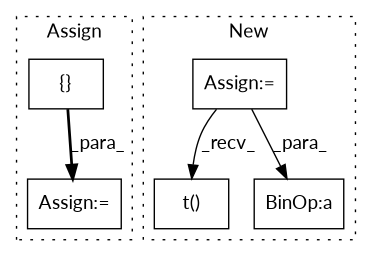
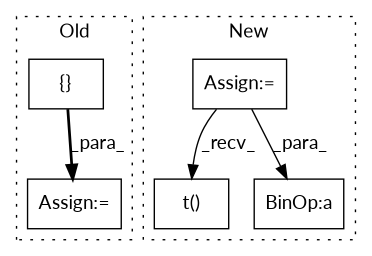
(74, 32) -> (74, 32)
